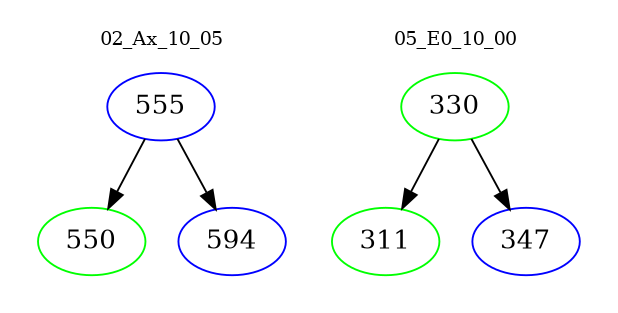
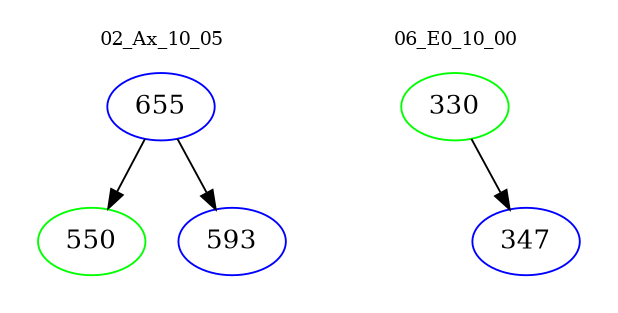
(456, 40) -> (456, 40)
(161, 107) -> (161, 107)
(232, 242) -> (232, 242)
(386, 242) -> none
